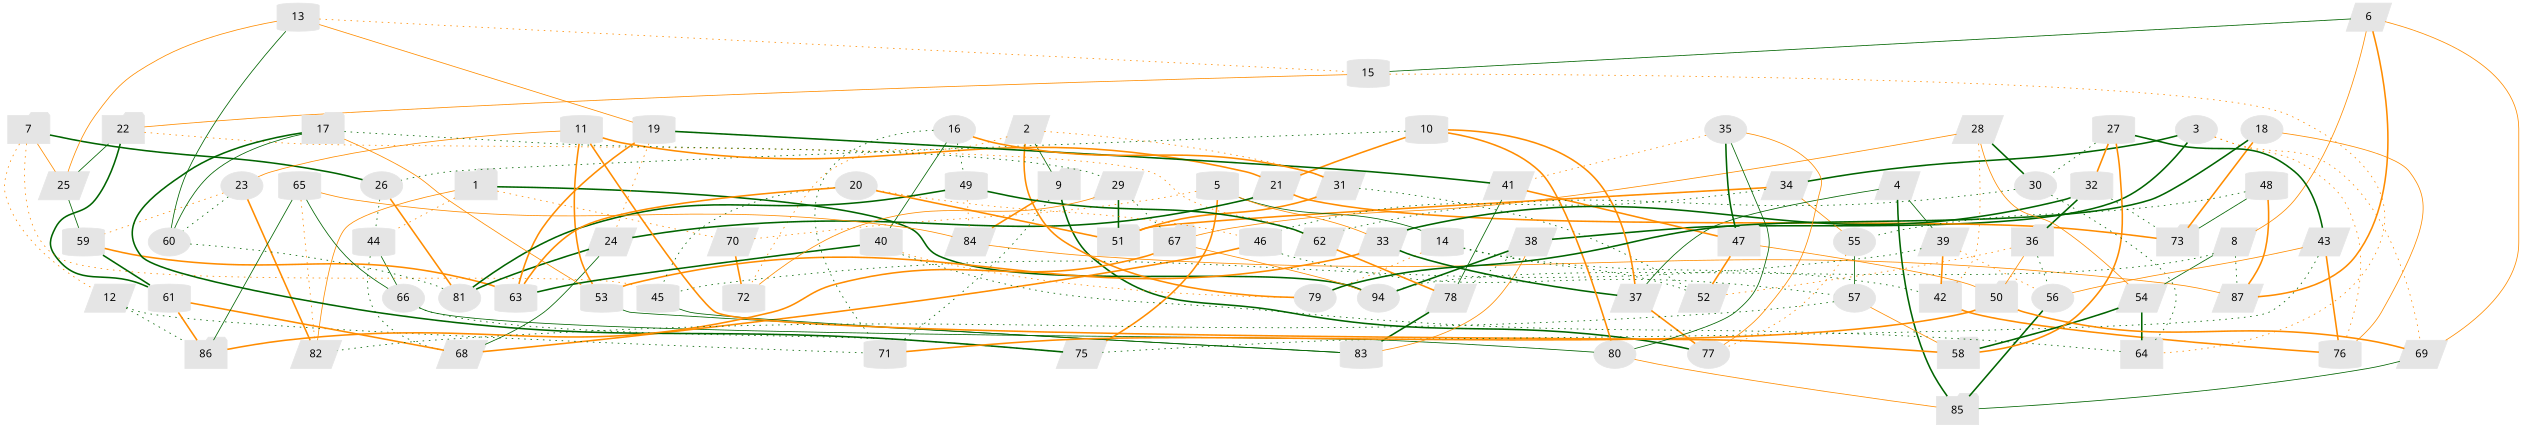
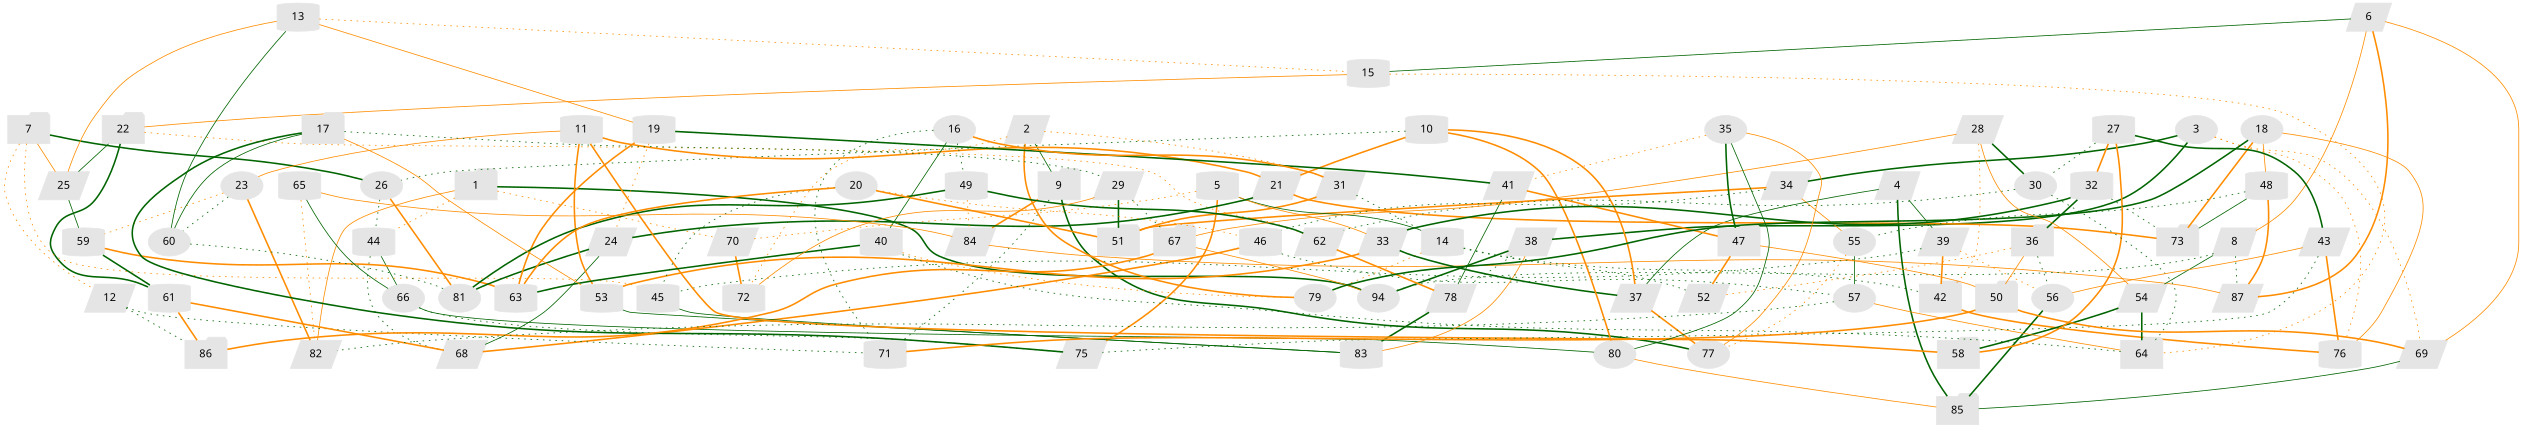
none -> (2264, 159)
(1555, 226) -> (1374, 205)
(253, 270) -> none
(1894, 320) -> (1978, 325)
